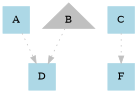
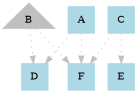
none -> (50, 43)
none -> (81, 45)
none -> (121, 77)
